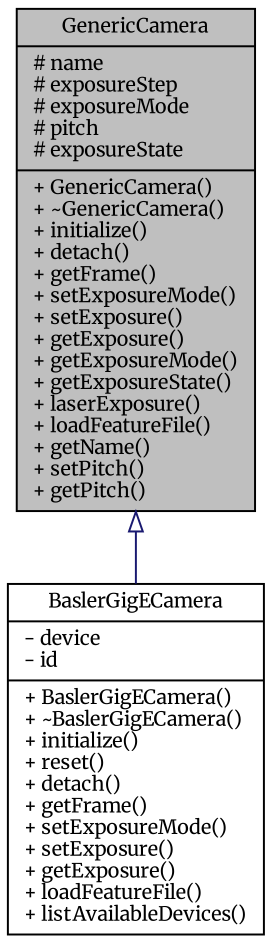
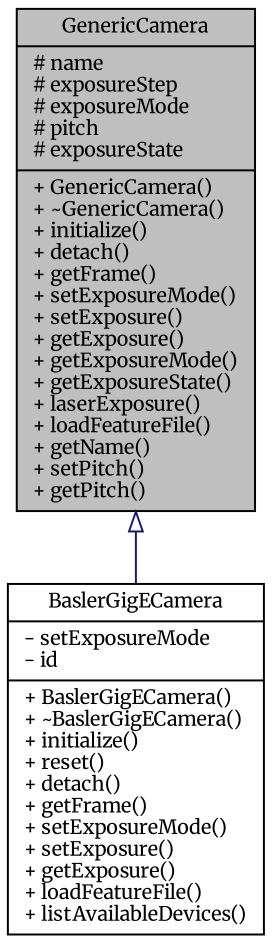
(63, 639) -> (117, 639)
